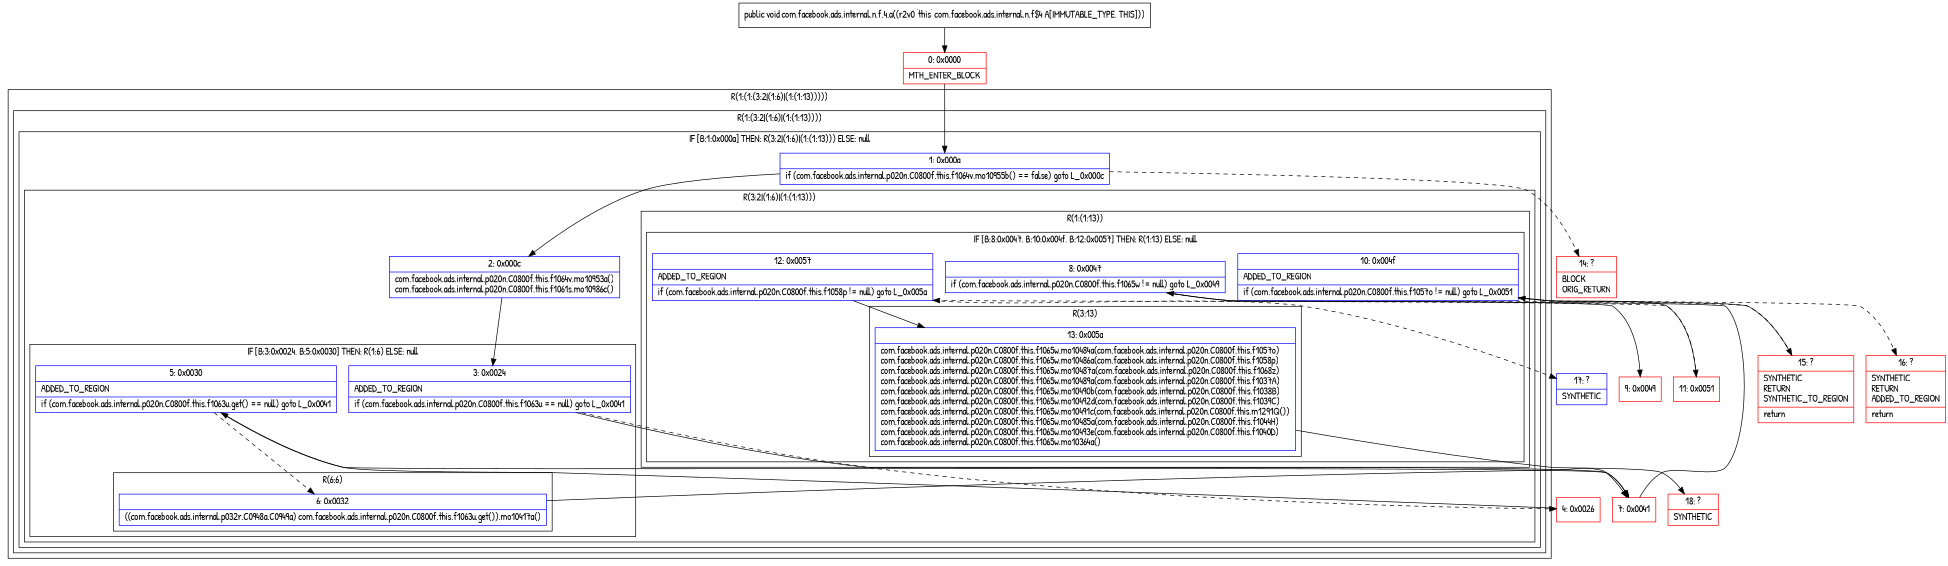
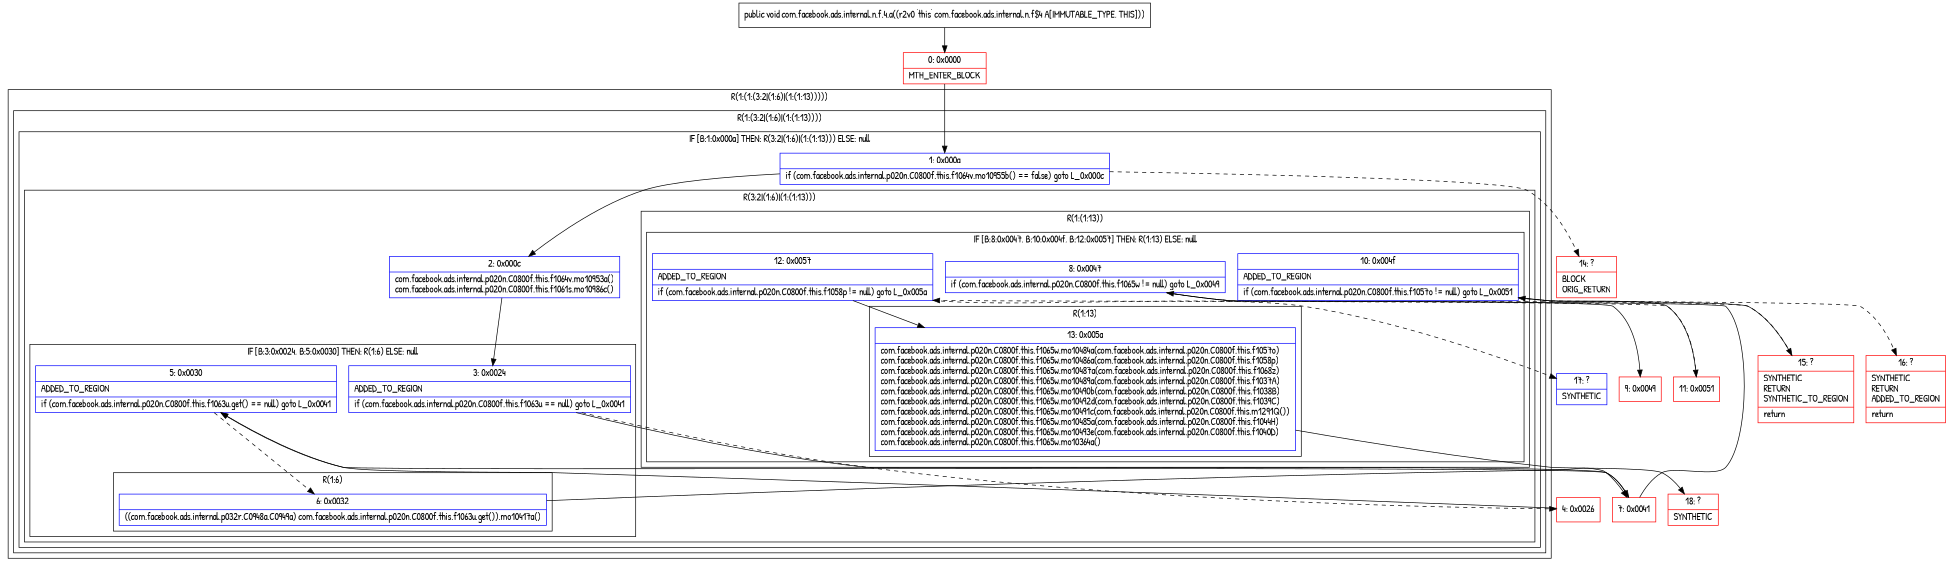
(1085, 314) -> (1085, 314)
(600, 469) -> (607, 469)
(333, 481) -> (333, 481)
